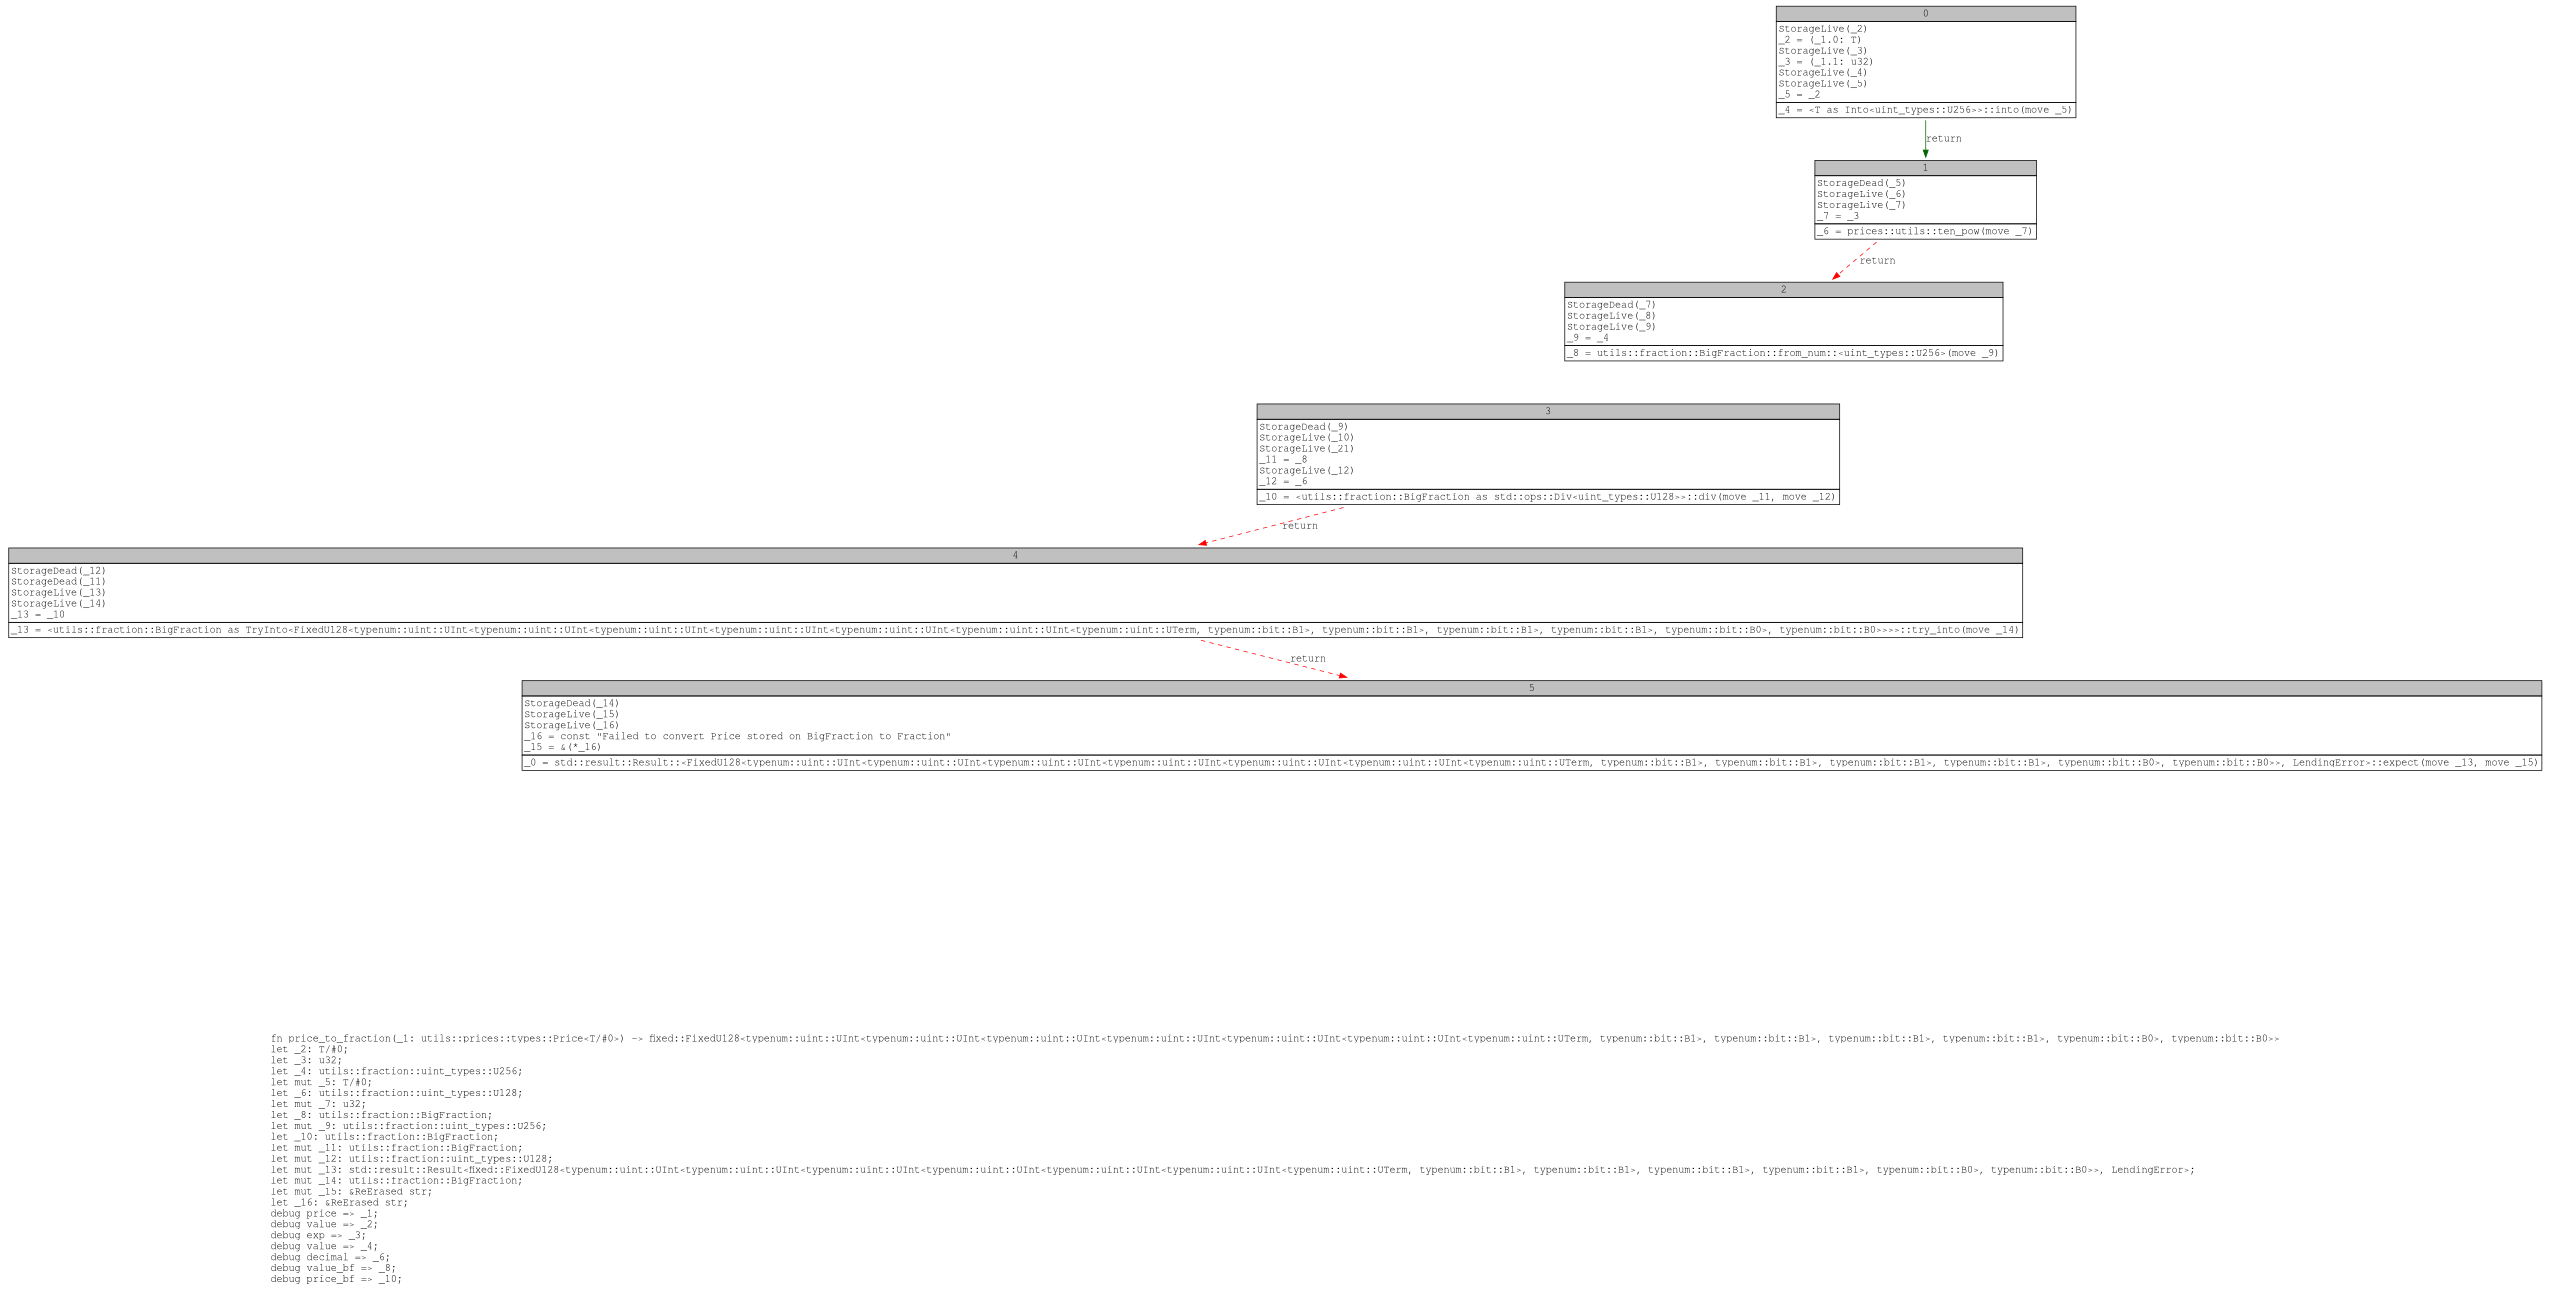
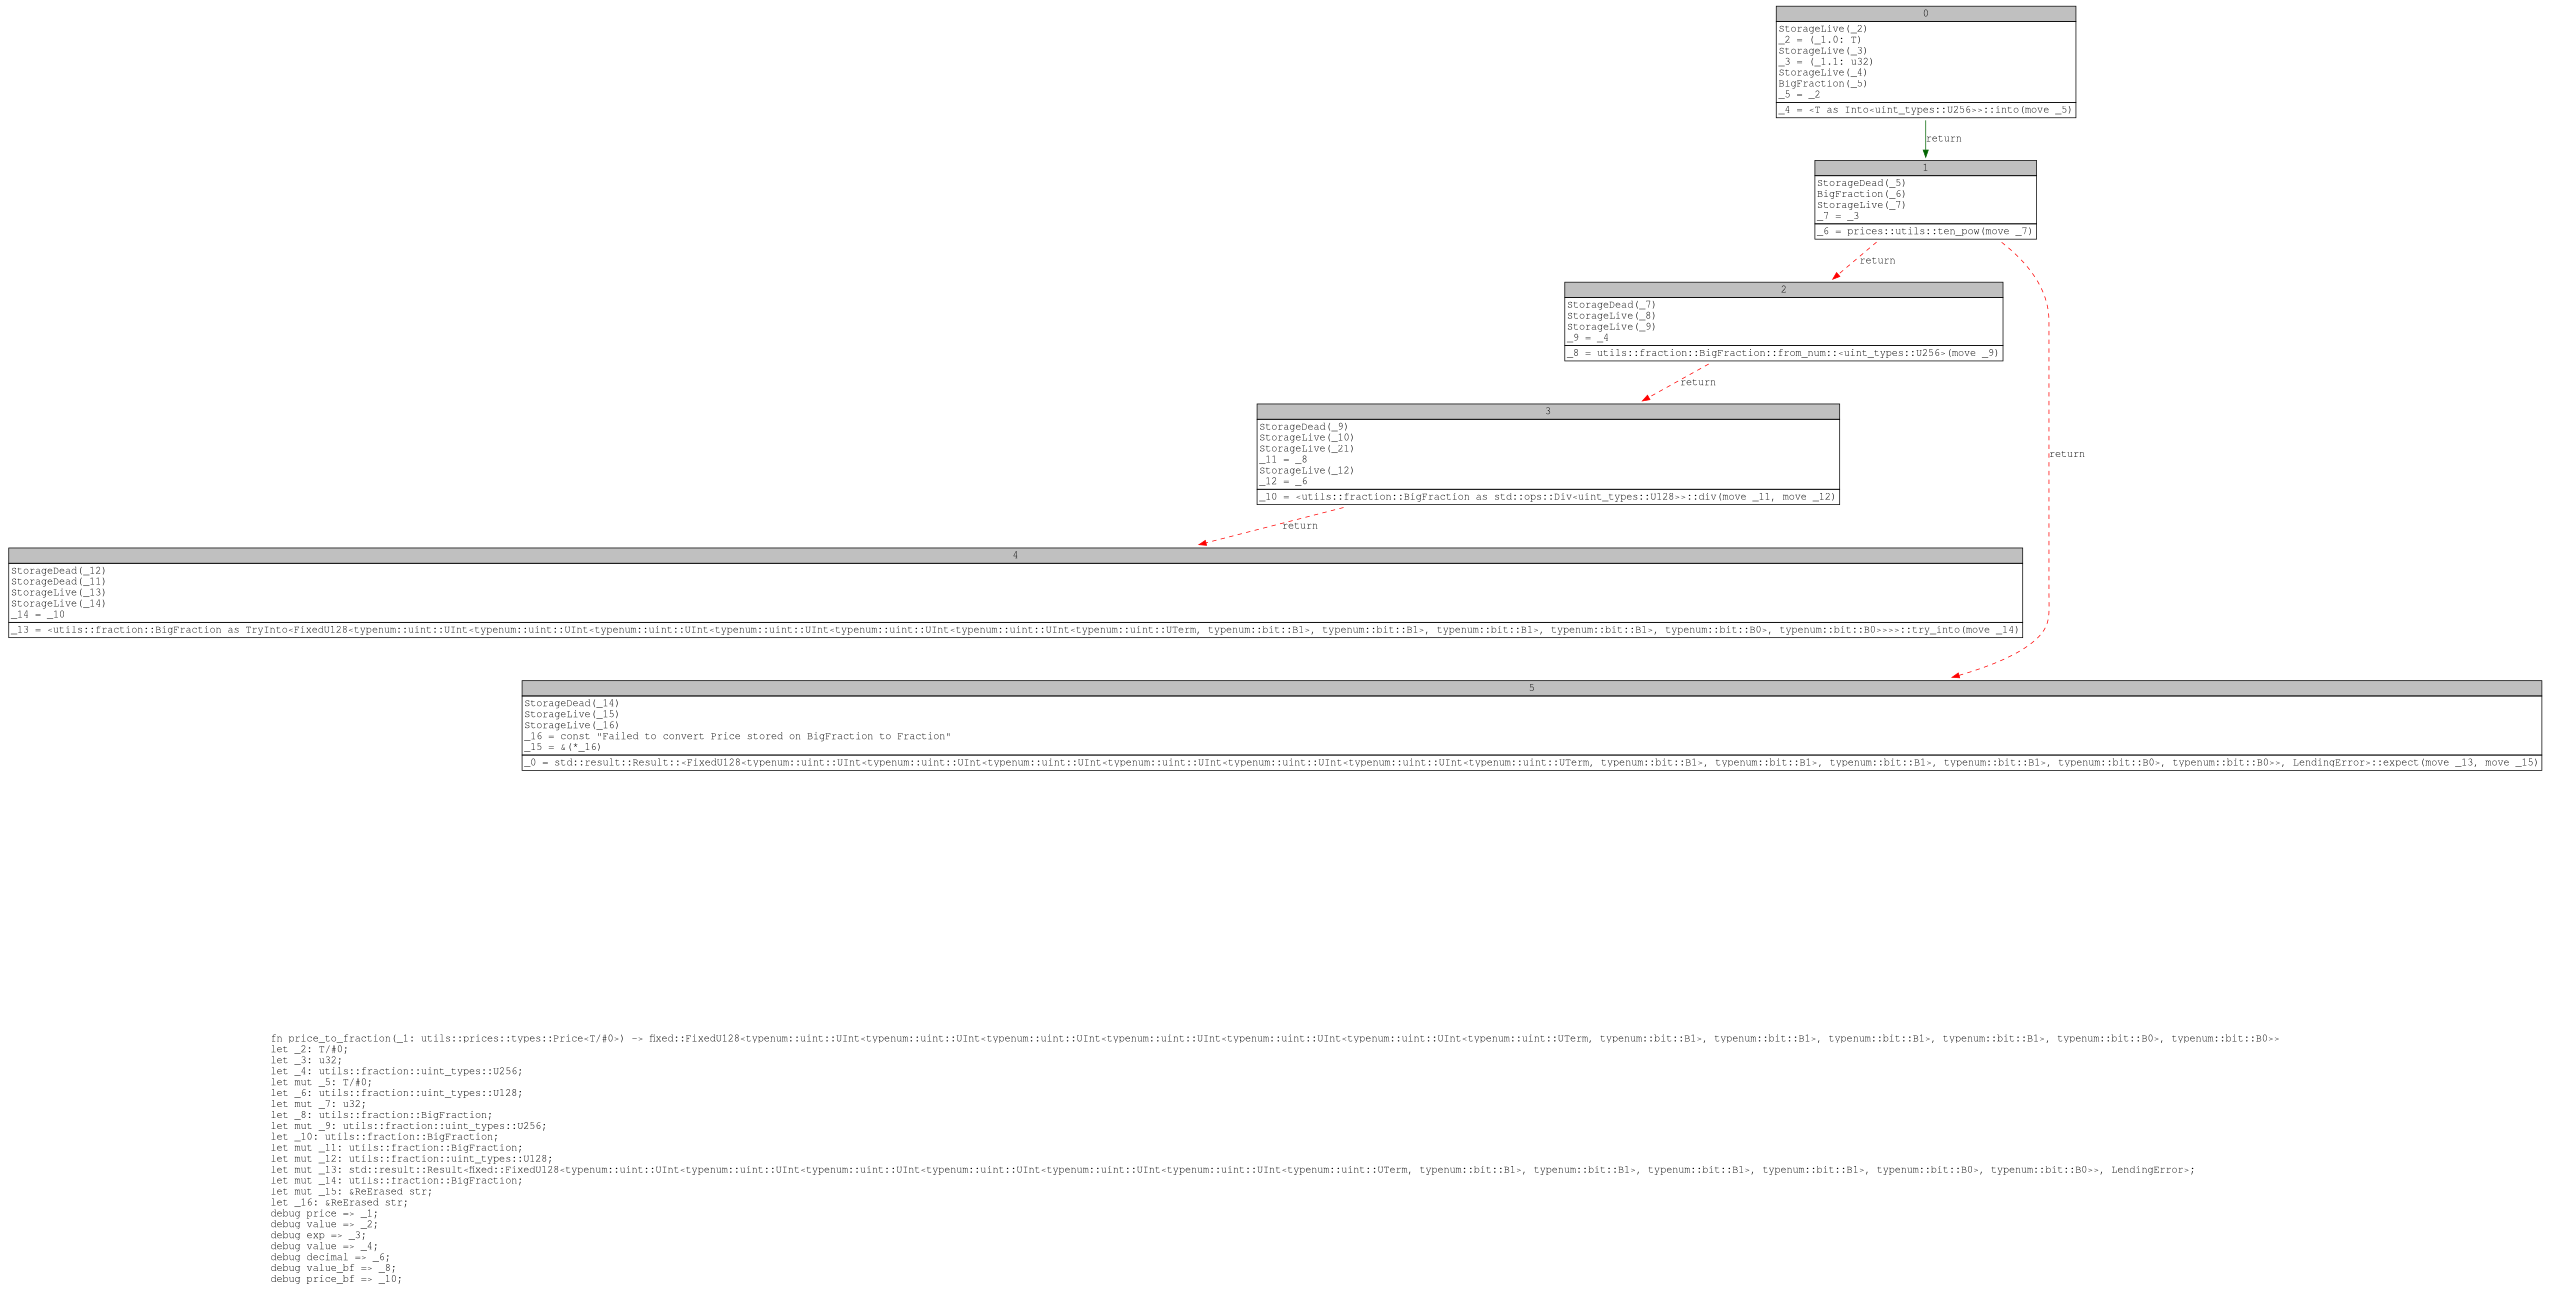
(1824, 83) -> (1824, 83)
(1862, 194) -> (1862, 194)
none -> (1679, 381)
(38, 614) -> (38, 614)
(1270, 658) -> (2049, 477)
